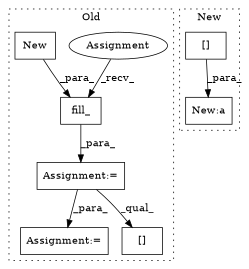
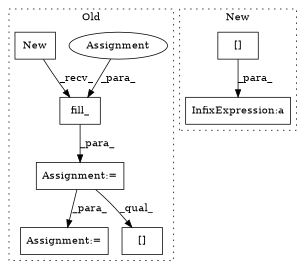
(77, 78) -> (77, 78)
(118, 78) -> (118, 78)
(209, 111) -> (238, 111)
